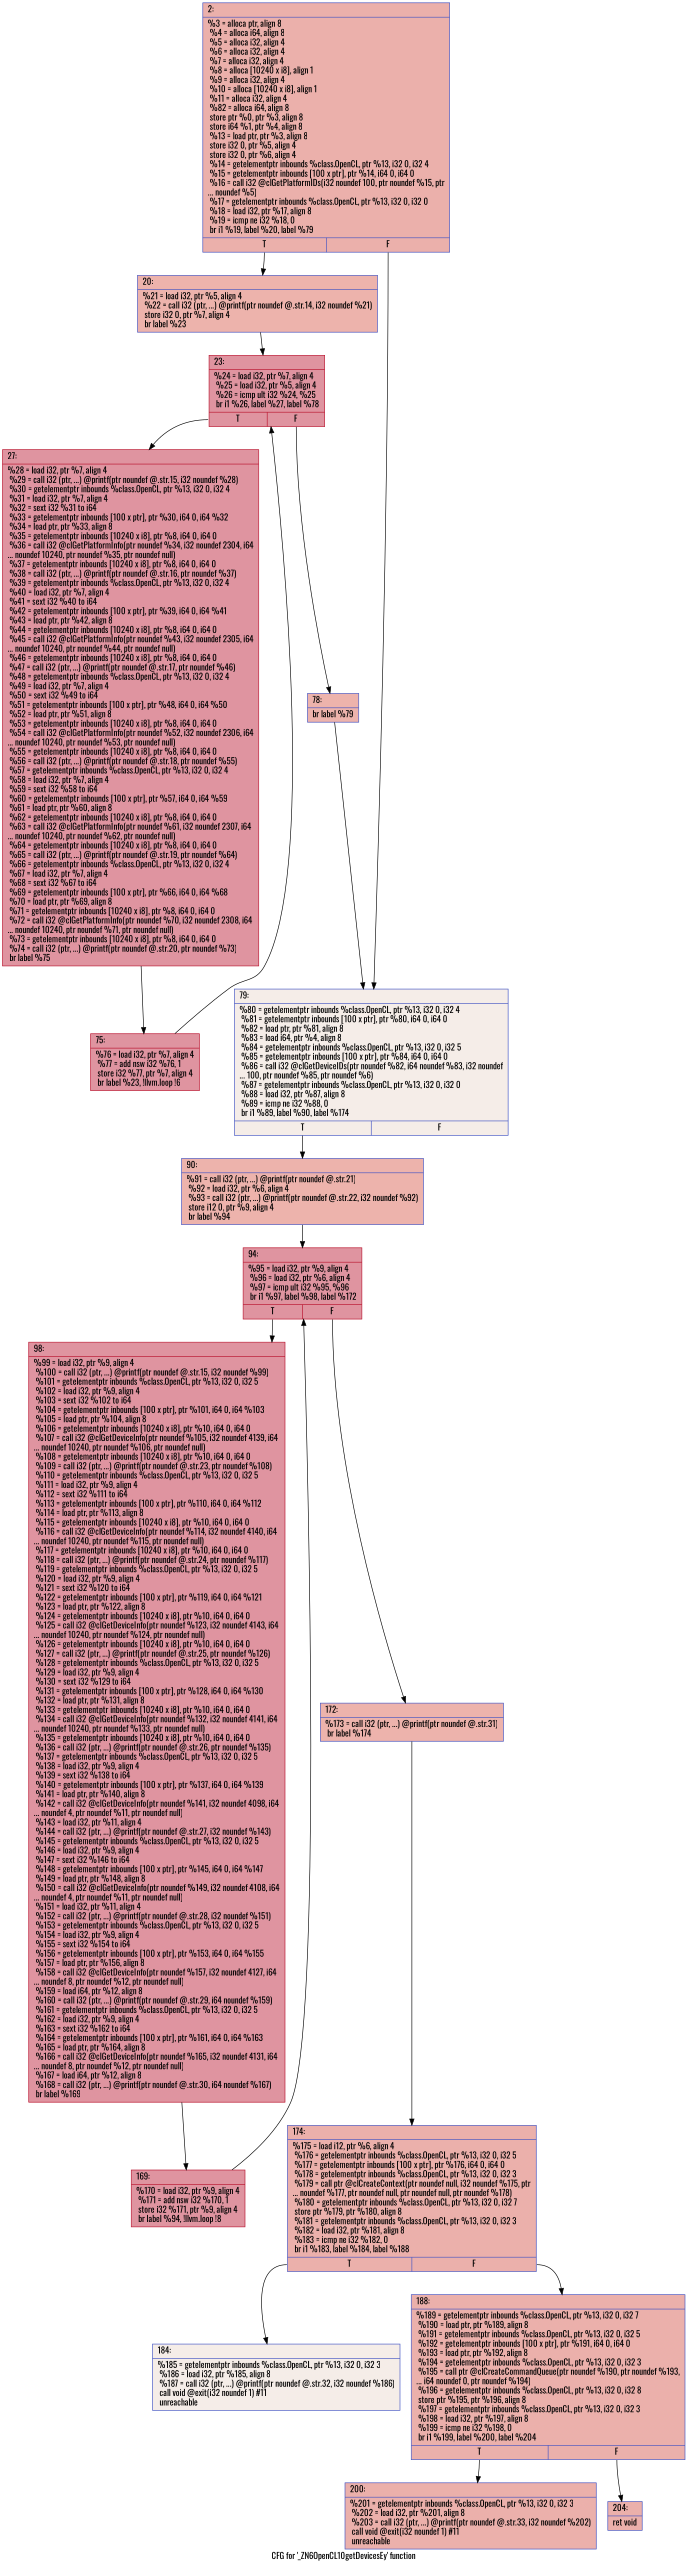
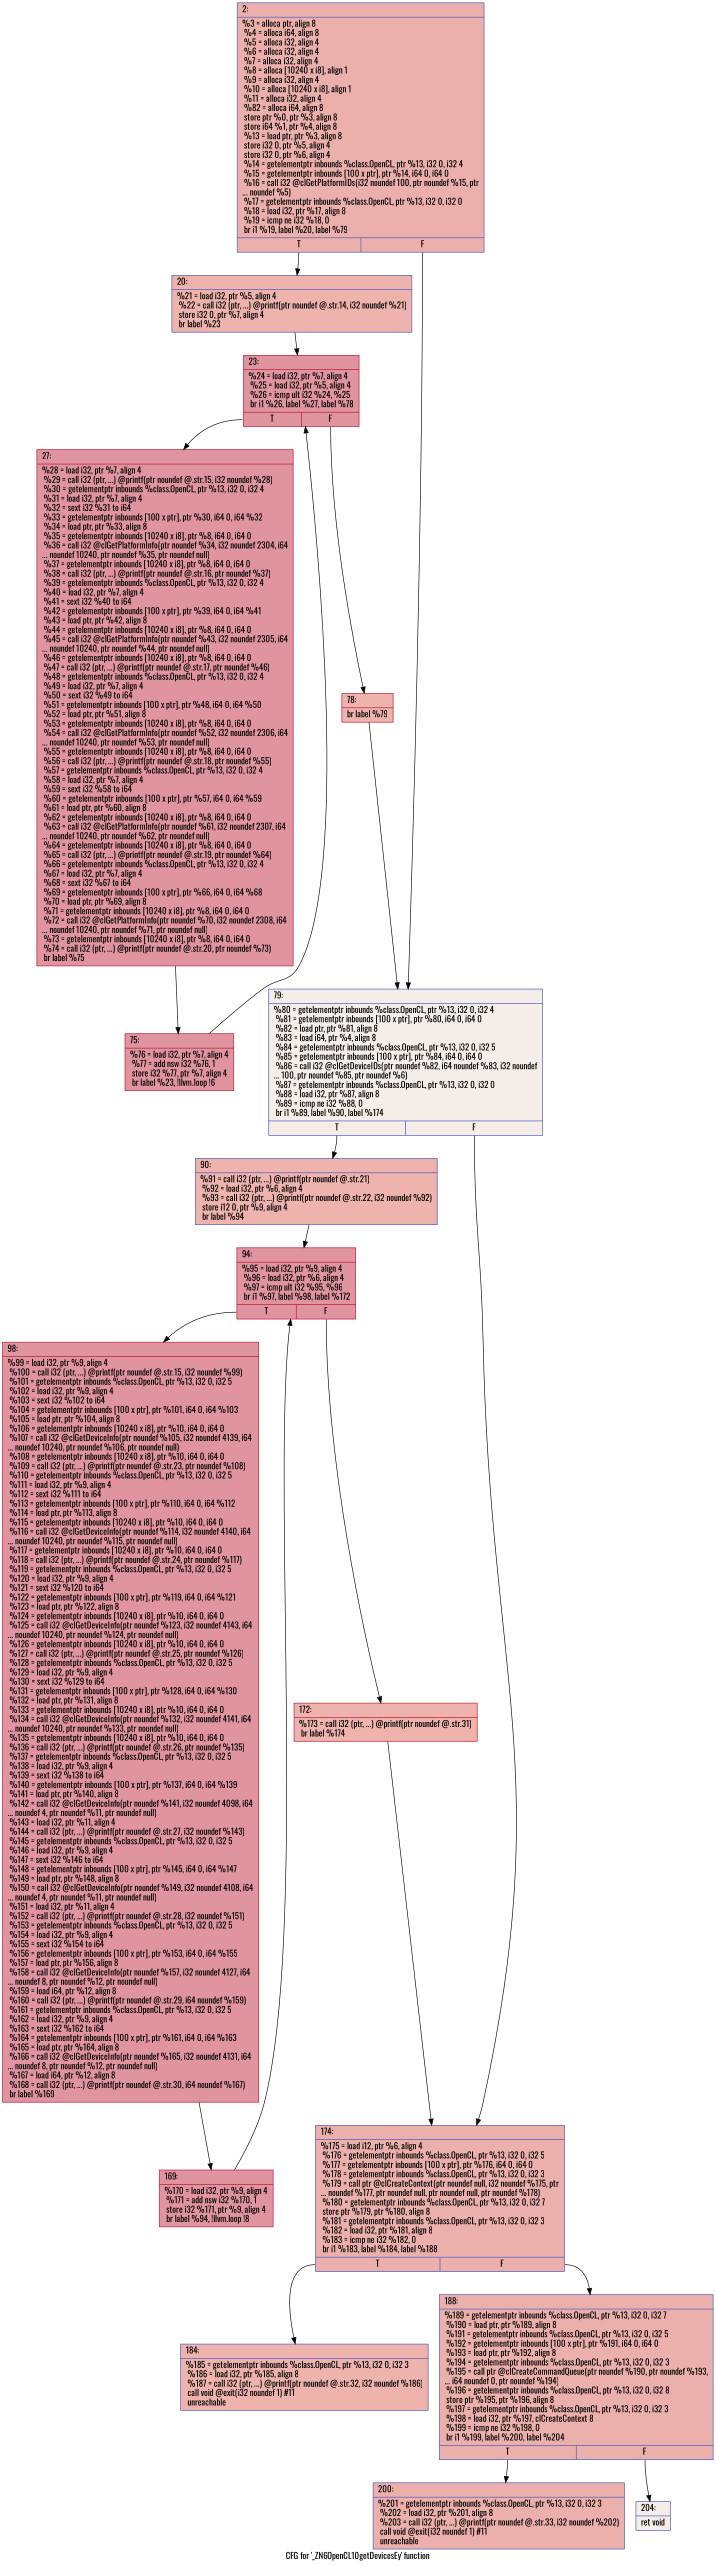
(333, 708) -> (368, 708)
none -> (504, 1629)
(412, 1722) -> (386, 1722)
(276, 2377) -> (304, 2377)
(472, 2419) -> (519, 2419)
(625, 2516) -> (653, 2516)
